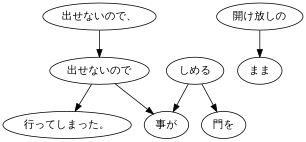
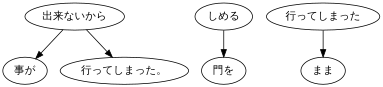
(99, 17) -> none
(260, 17) -> (323, 17)
(99, 71) -> (75, 17)
(183, 95) -> none
